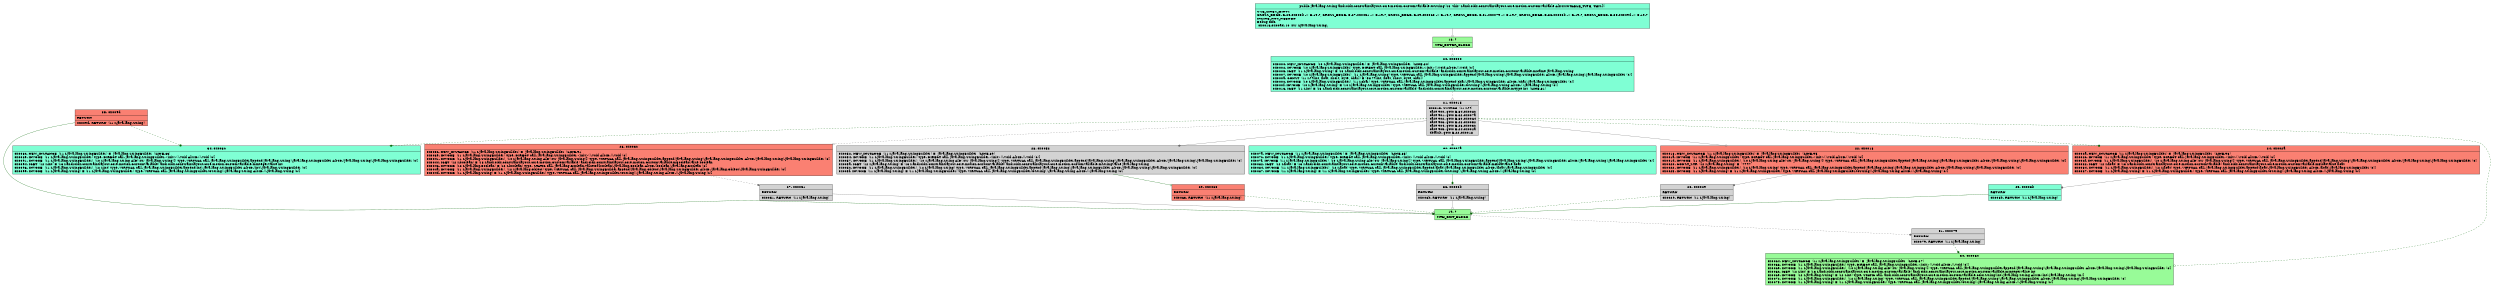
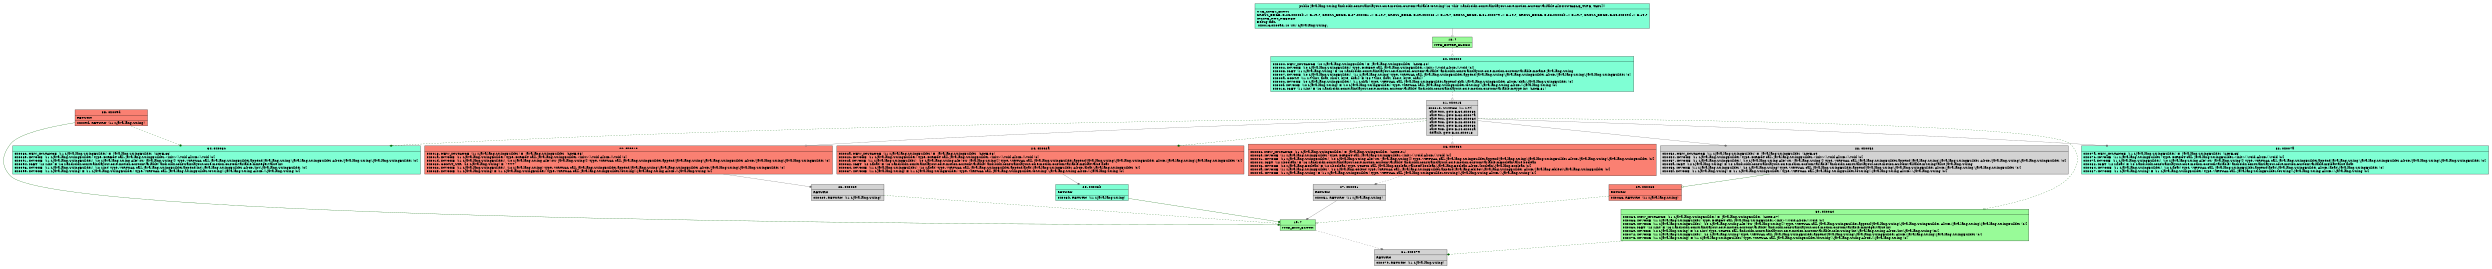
(1452, 192) -> none
(1955, 248) -> (1536, 248)
